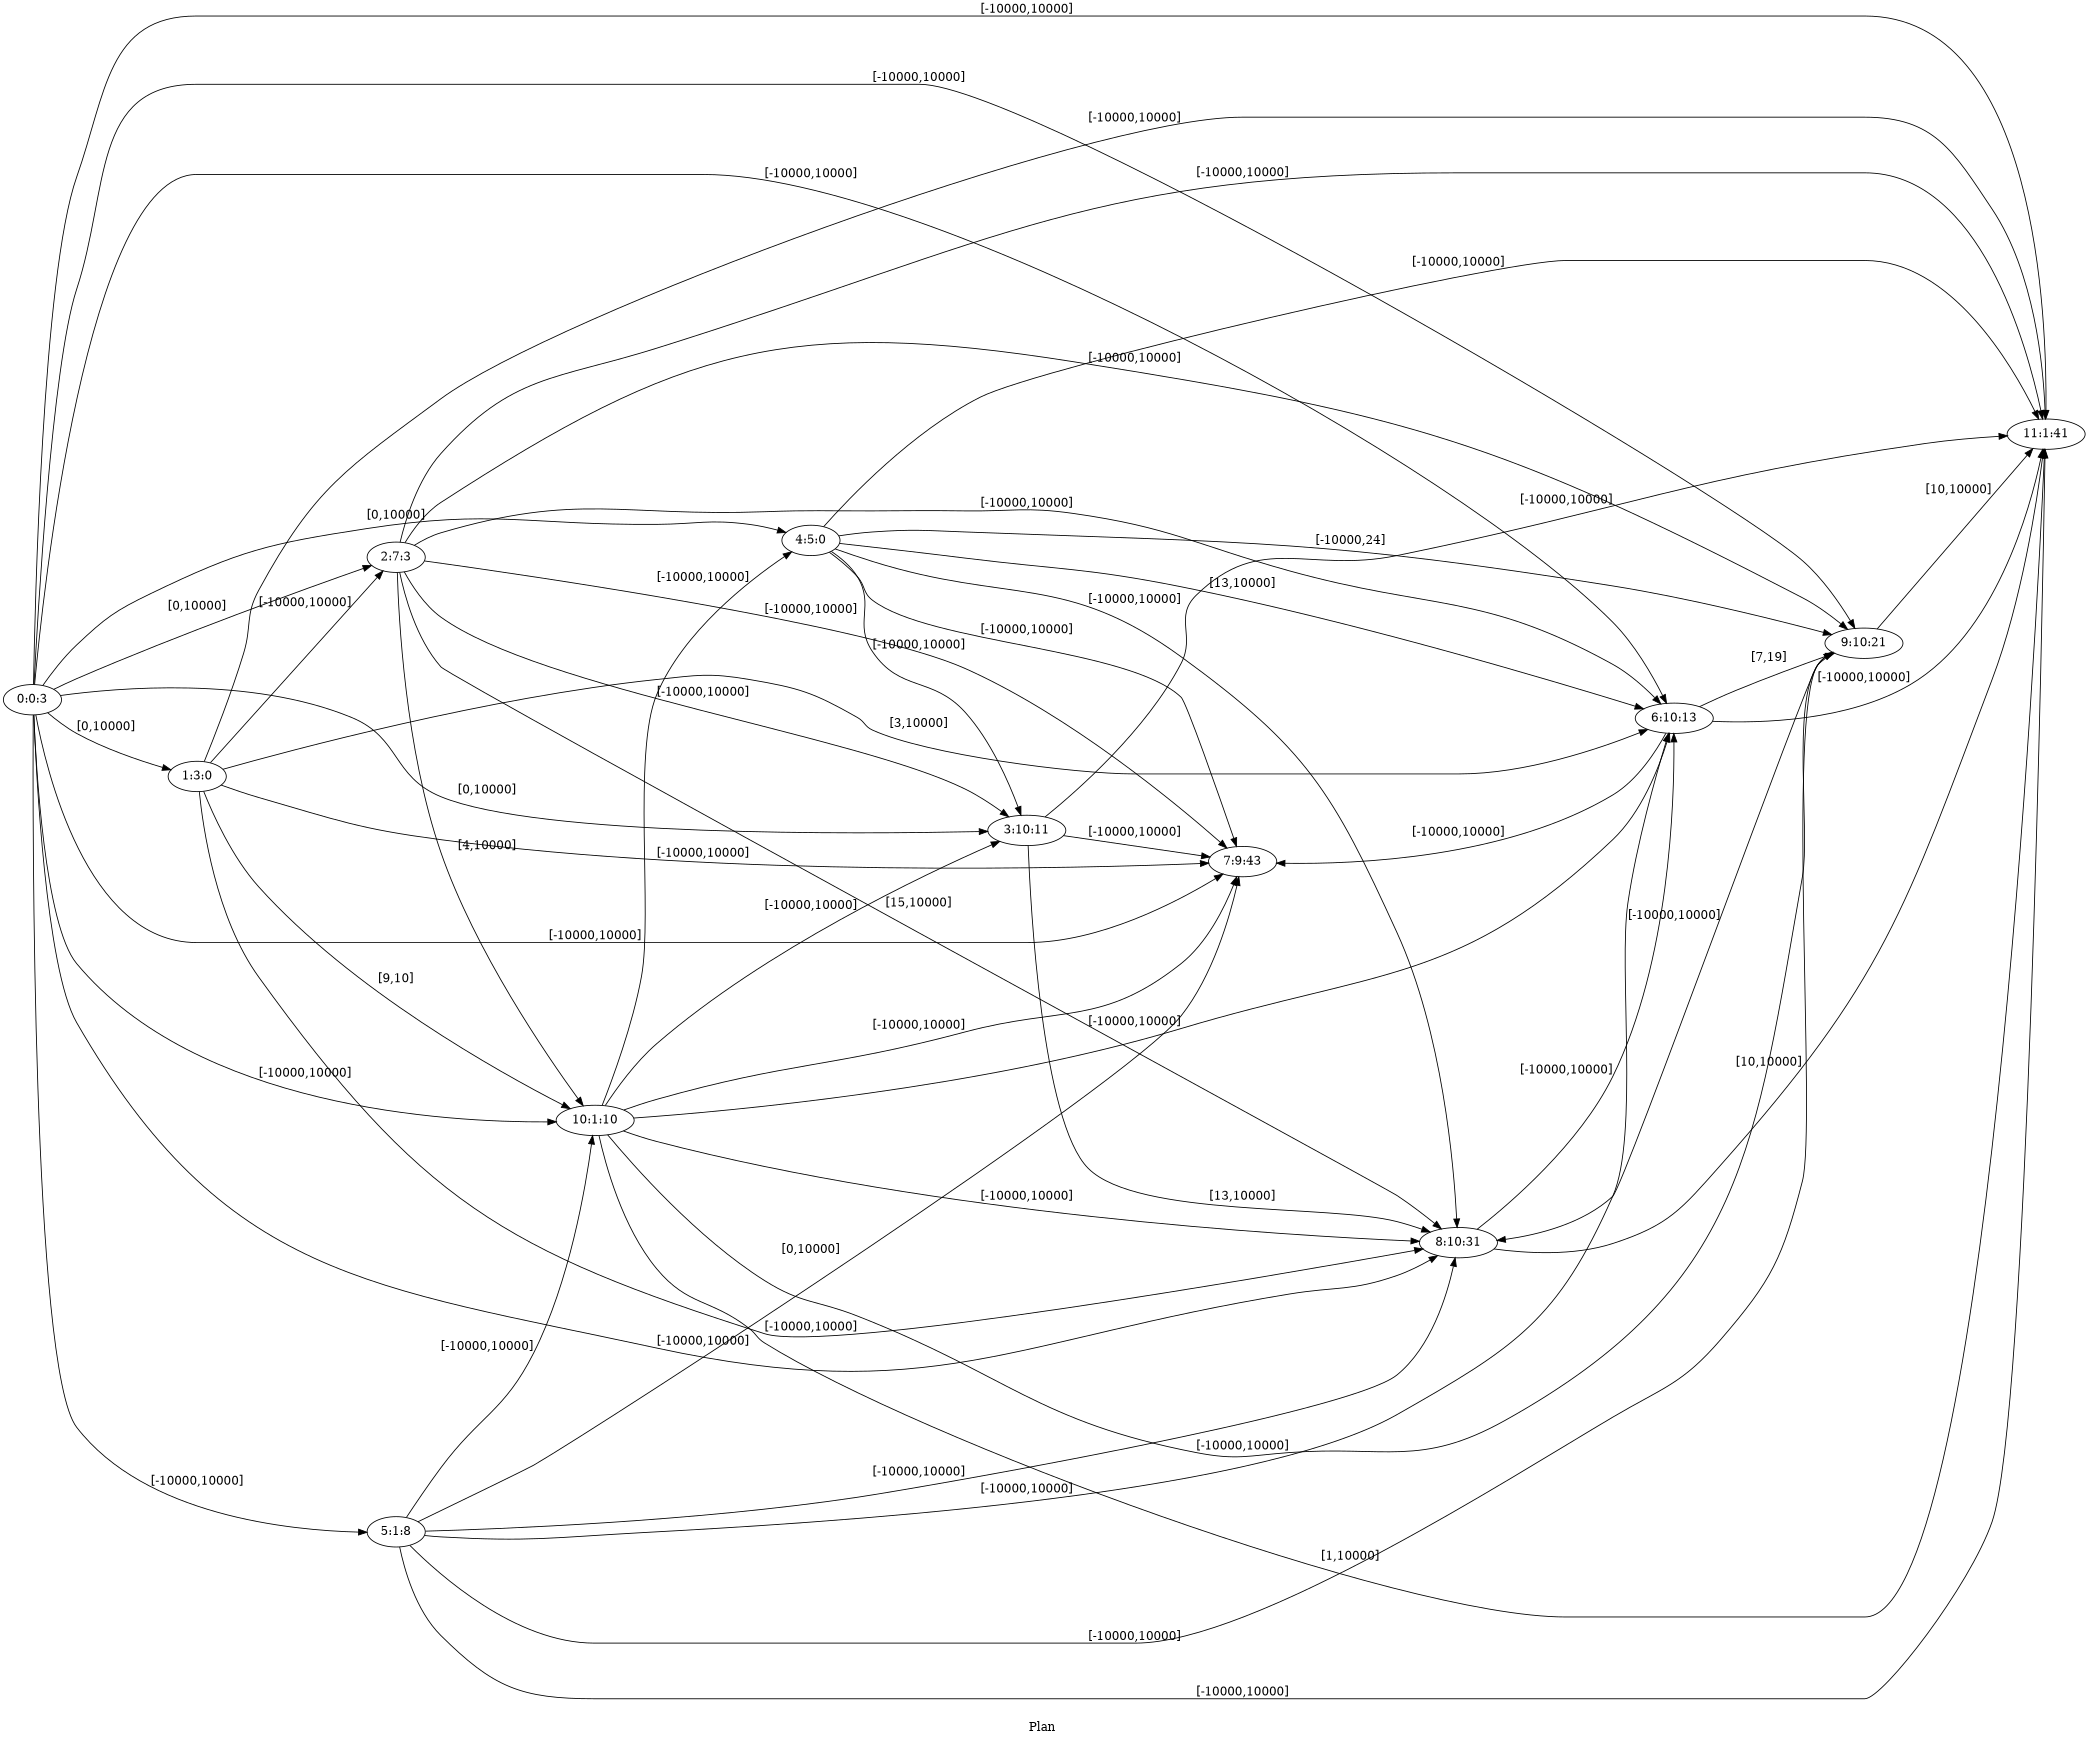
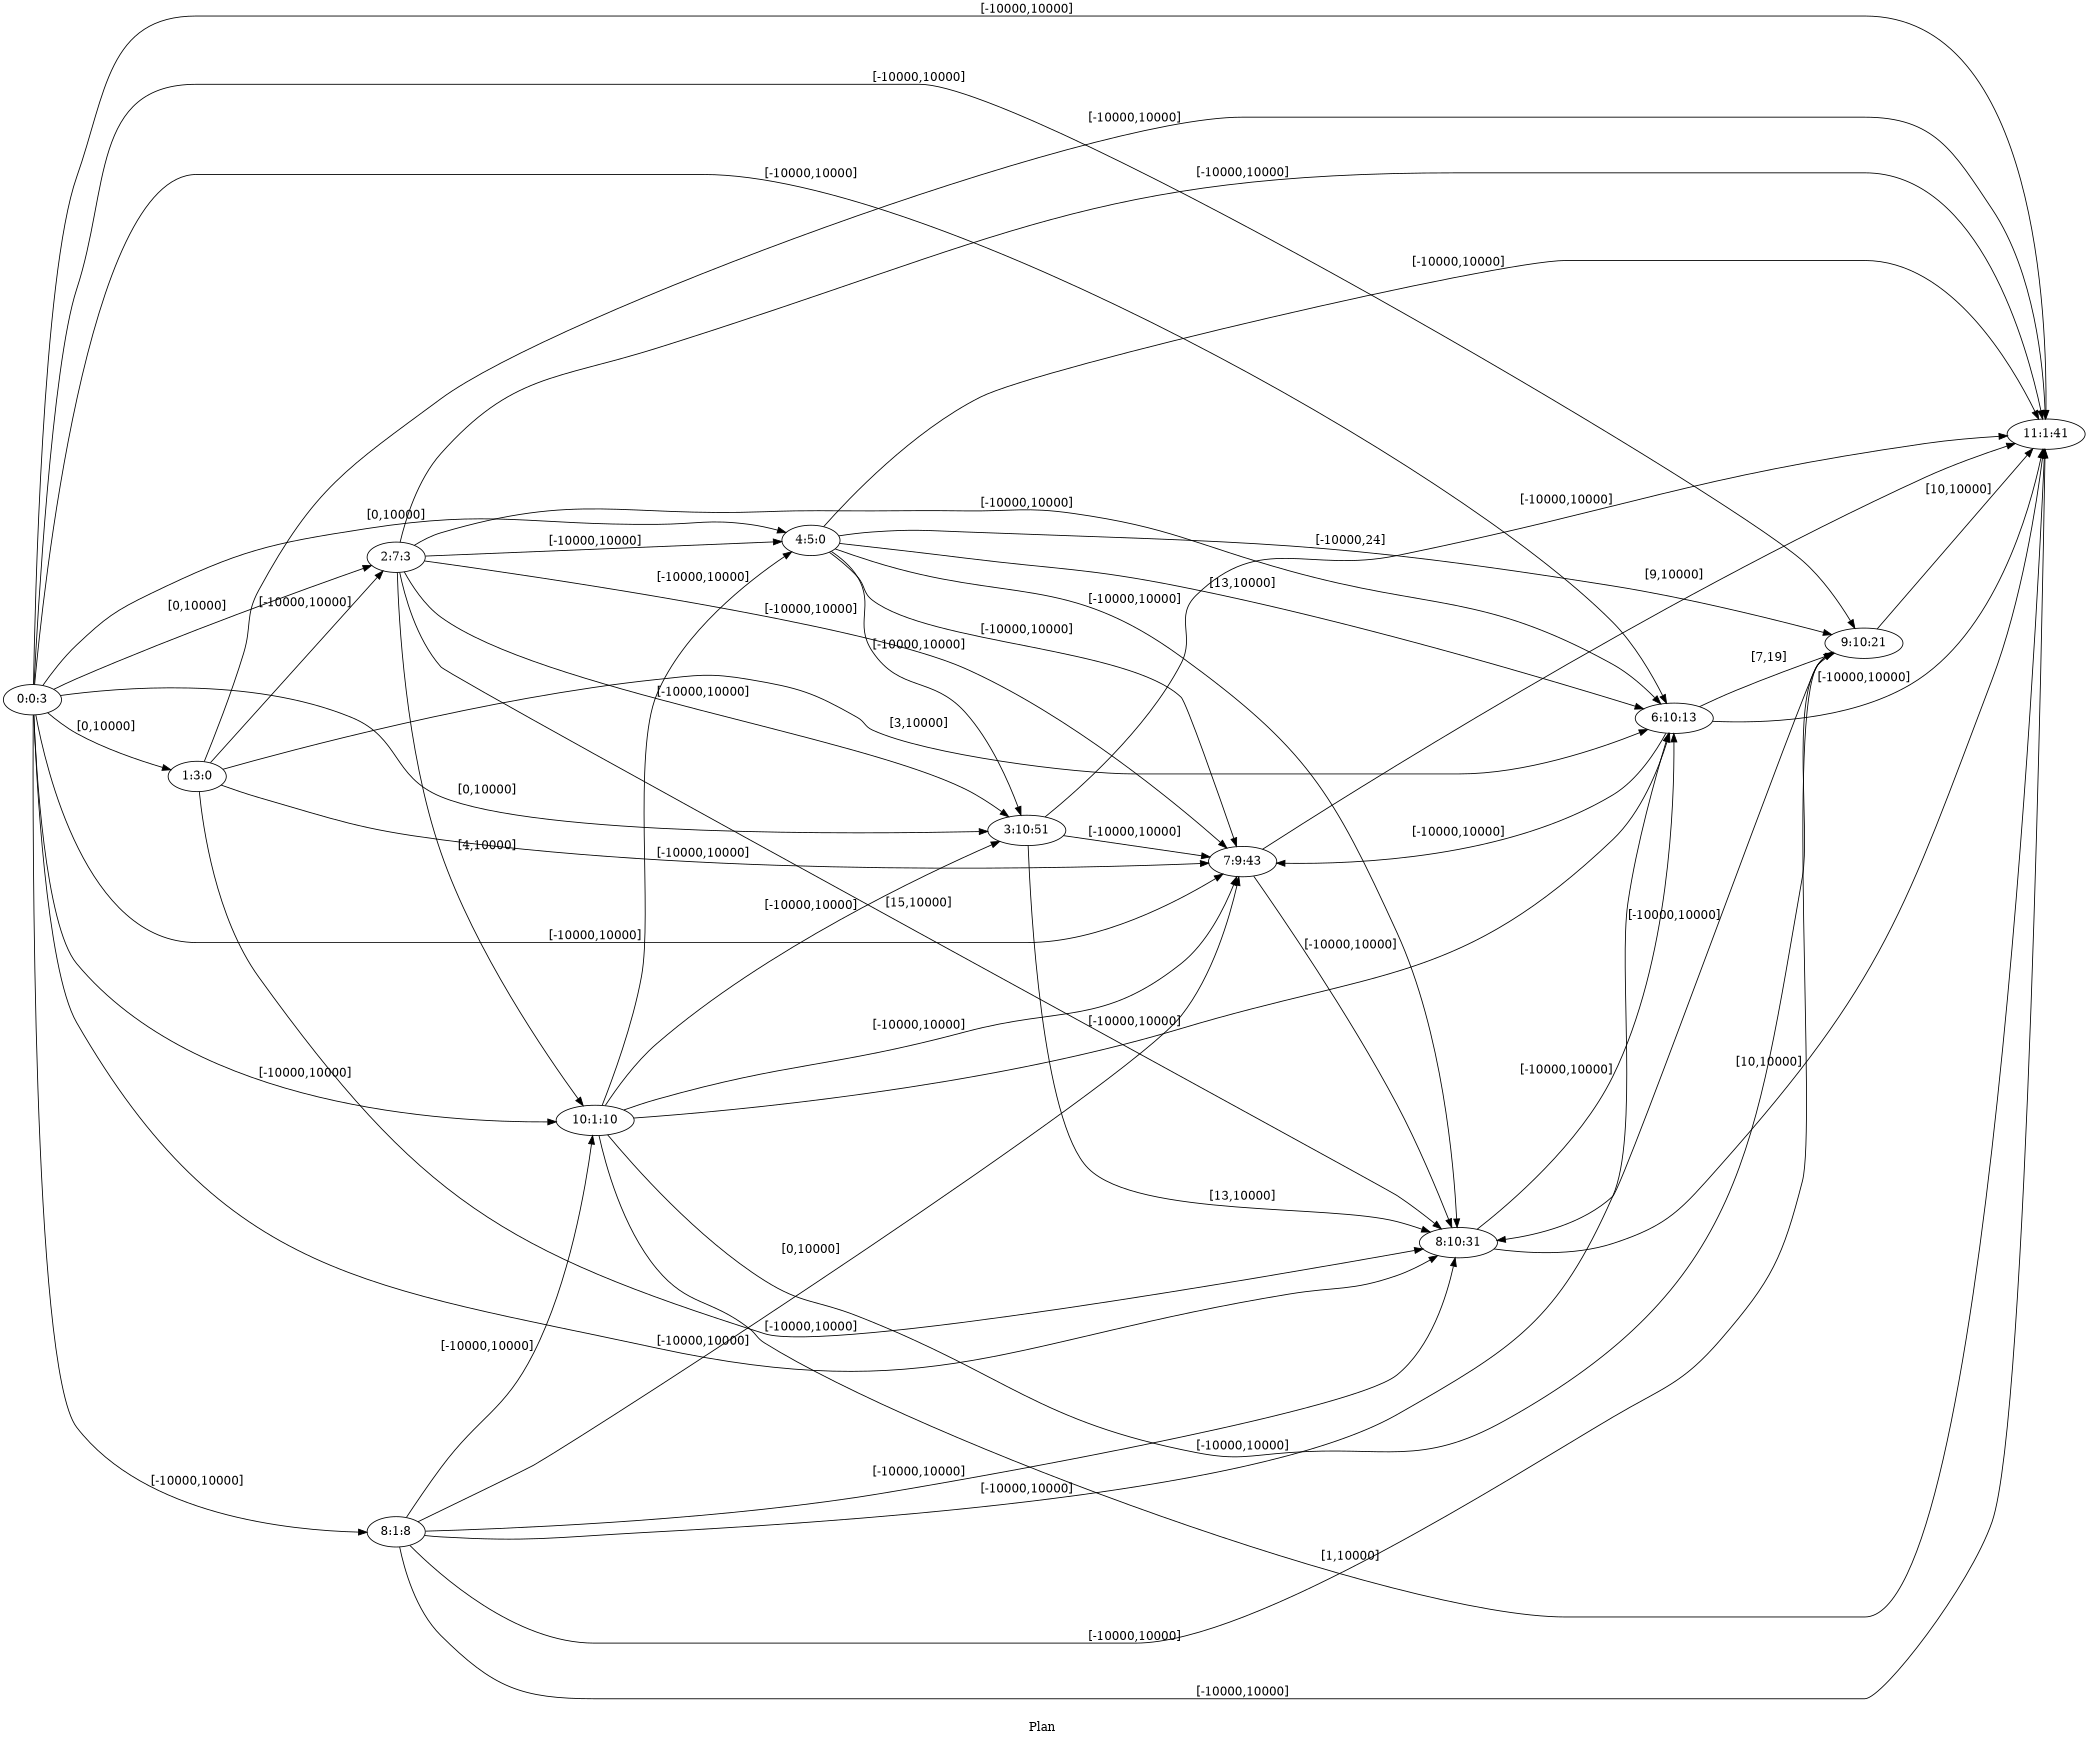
(1120, 369) -> (599, 549)
none -> (1608, 641)
(1027, 830) -> (1027, 830)
(357, 976) -> none
(1014, 1207) -> (1362, 1042)
(396, 1532) -> (396, 1532)
